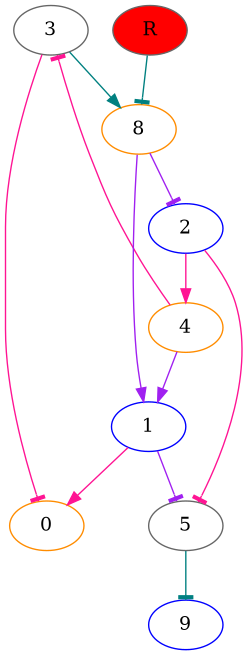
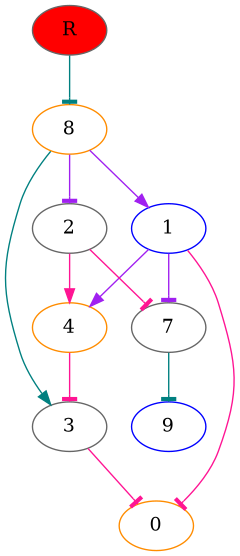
(90, 75) -> (6, 271)
(186, 228) -> (70, 228)
(170, 370) -> (125, 272)
(103, 471) -> (234, 377)
(186, 526) -> (169, 328)
